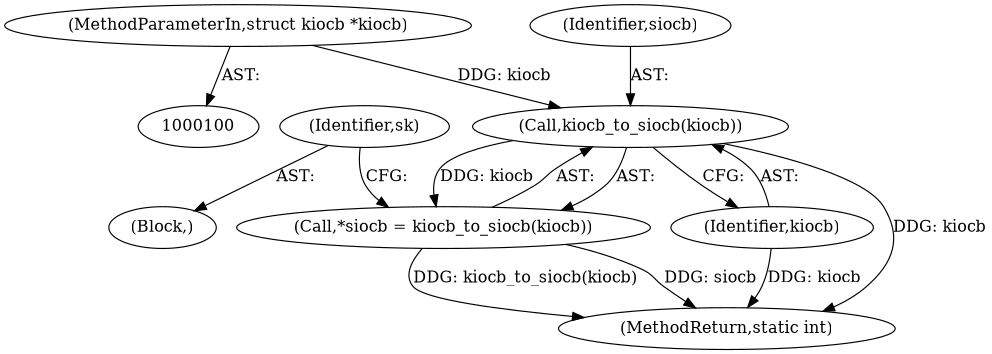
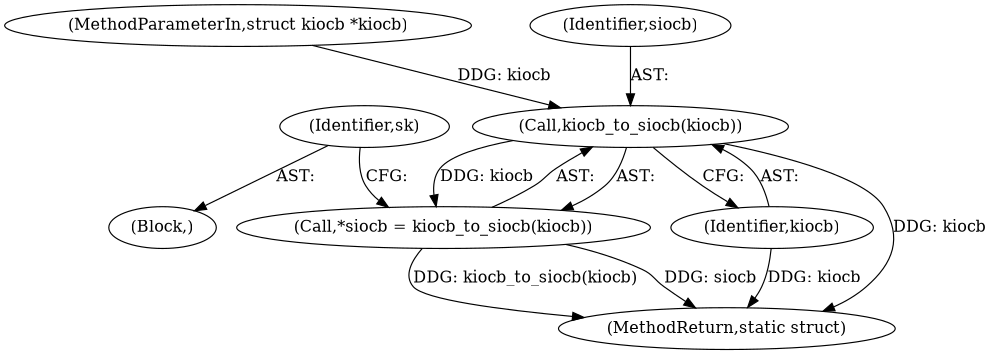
(199, 127) -> none
(727, 329) -> (727, 329)
